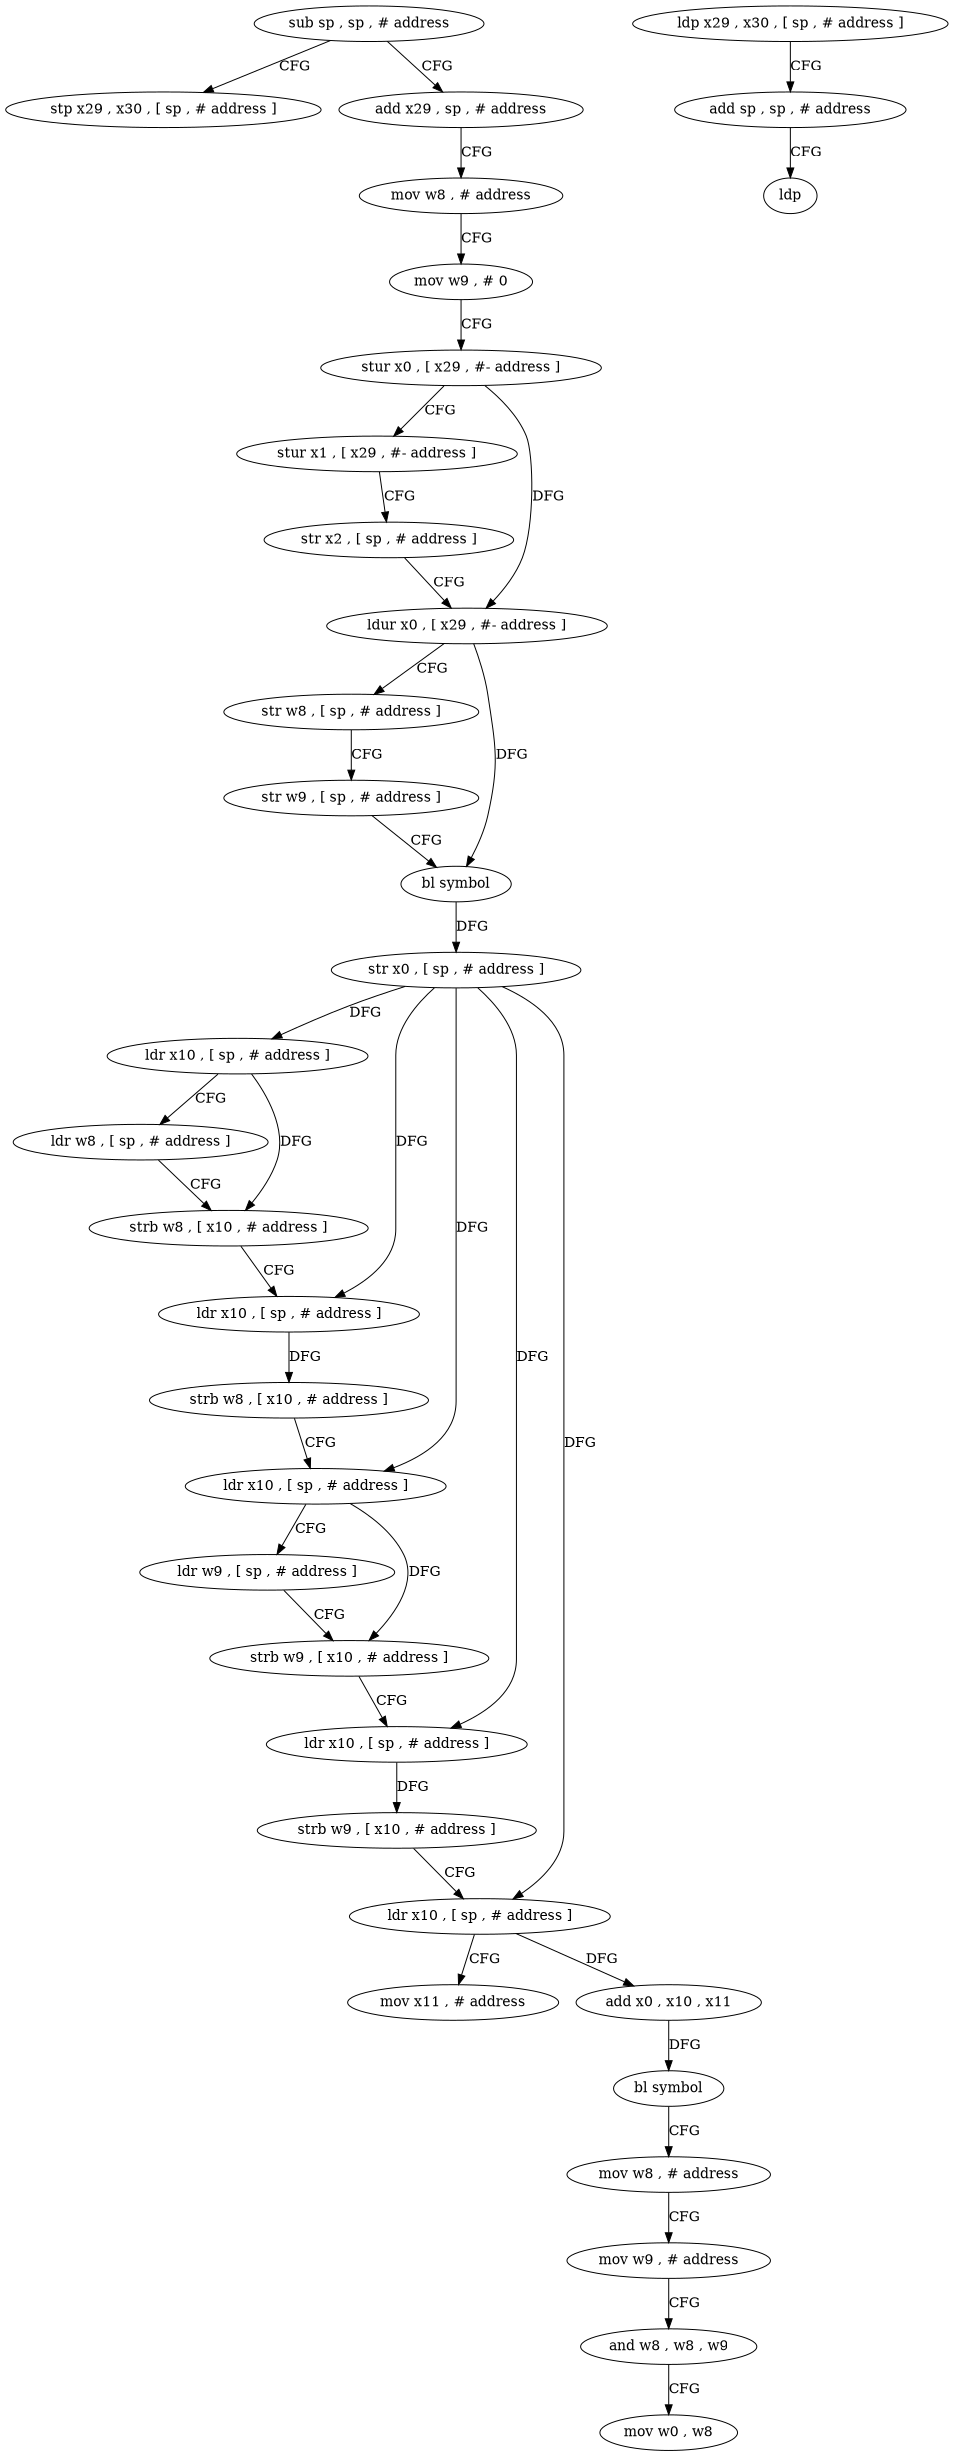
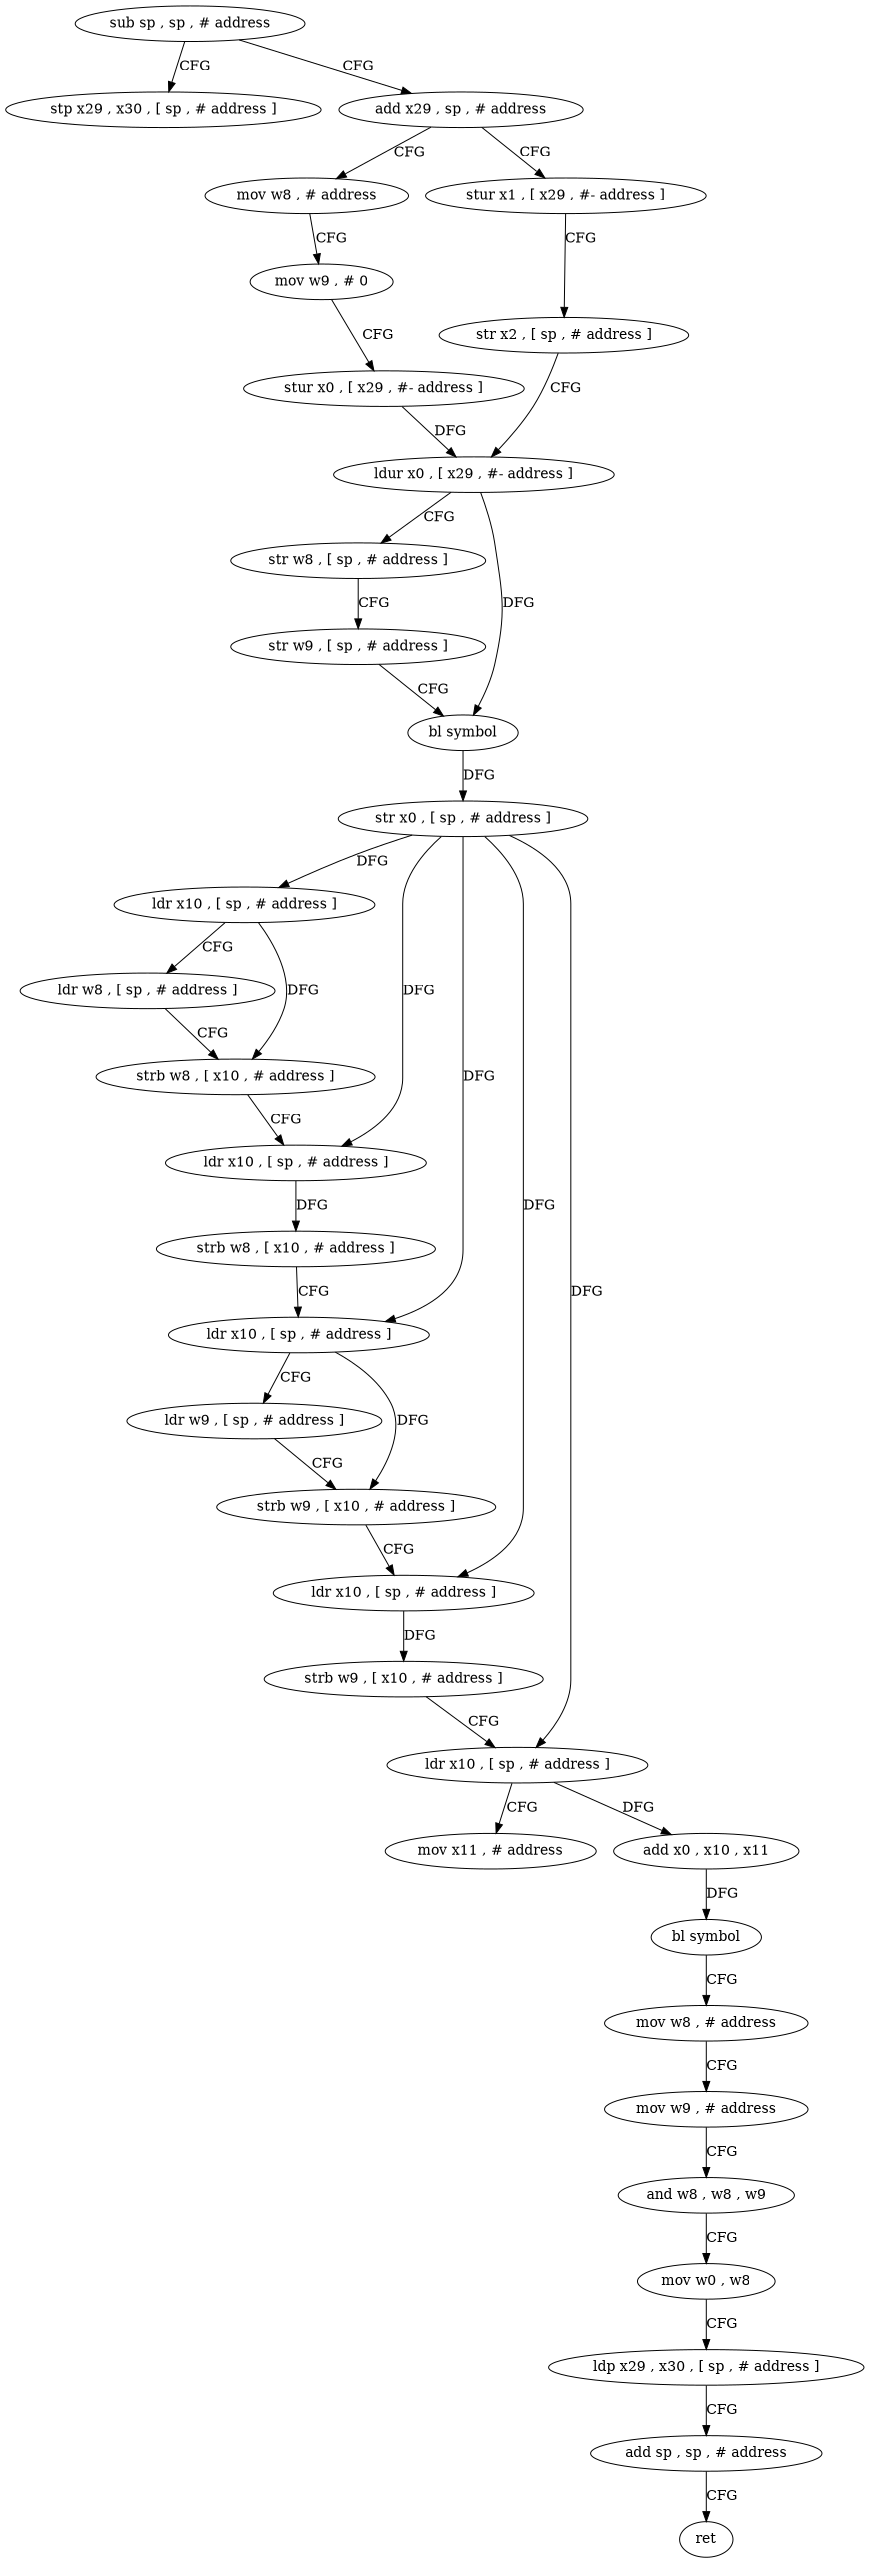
(790, 196) -> (706, 2539)
(423, 407) -> (509, 149)
none -> (706, 2319)
